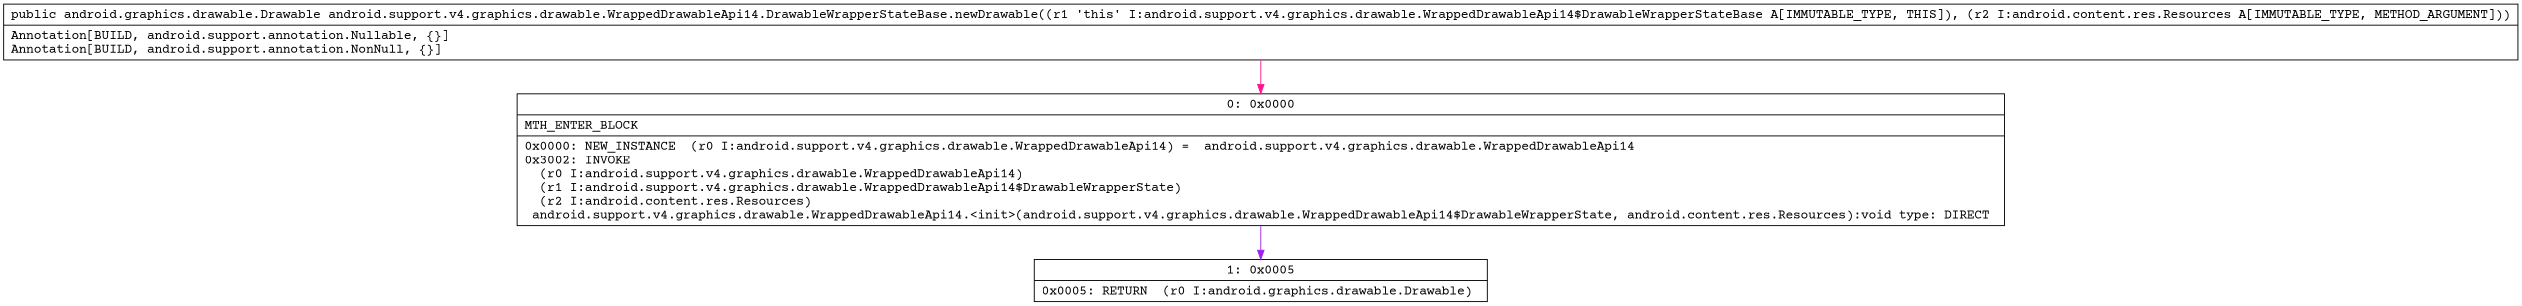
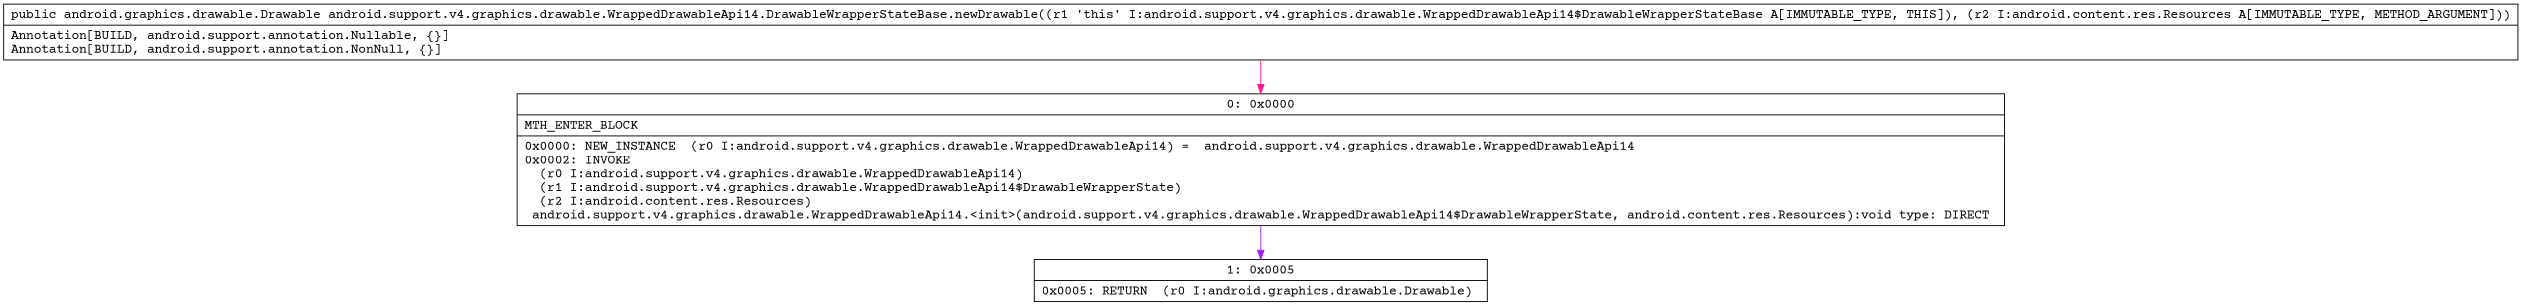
(585, 160) -> (585, 160)
